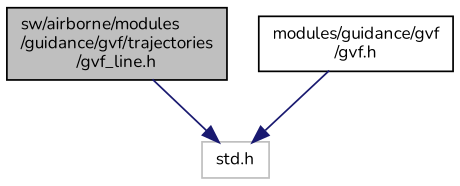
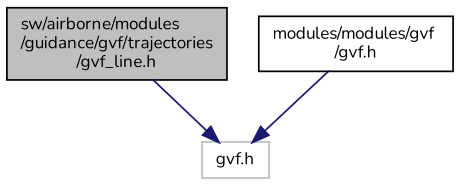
(356, 44) -> (356, 44)
(236, 160) -> (236, 160)
